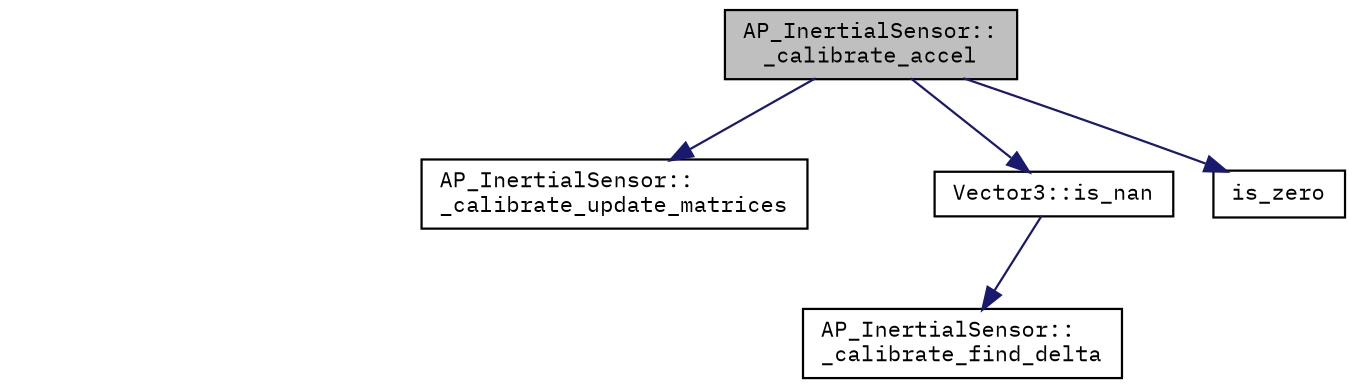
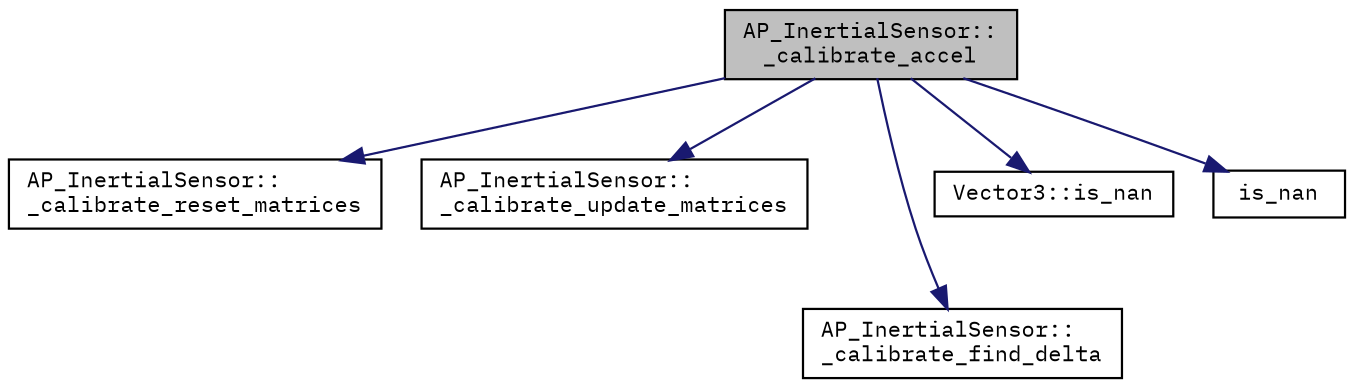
none -> (195, 194)
(1279, 194) -> (1279, 194)
(1018, 253) -> (903, 185)
